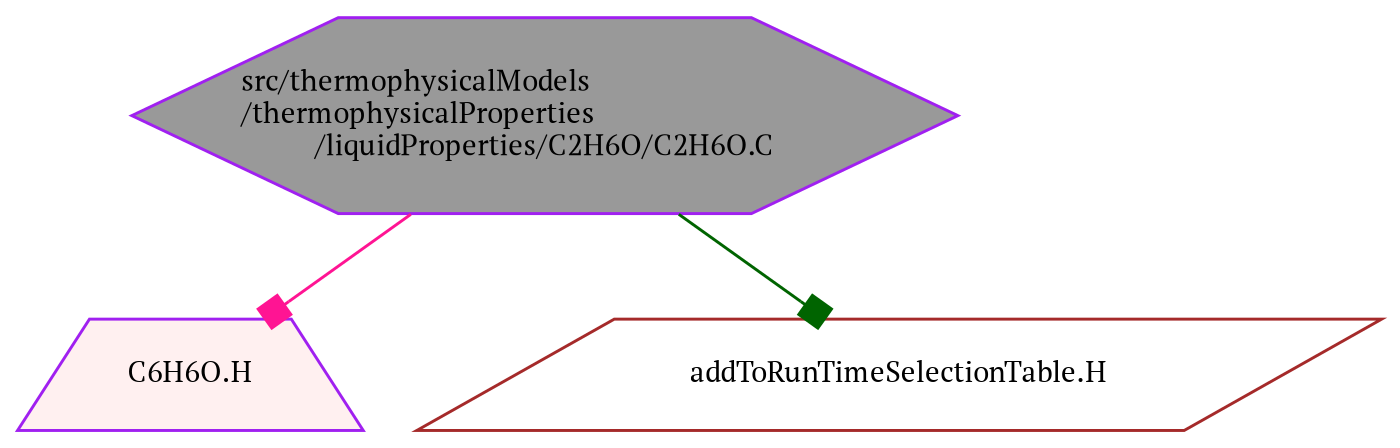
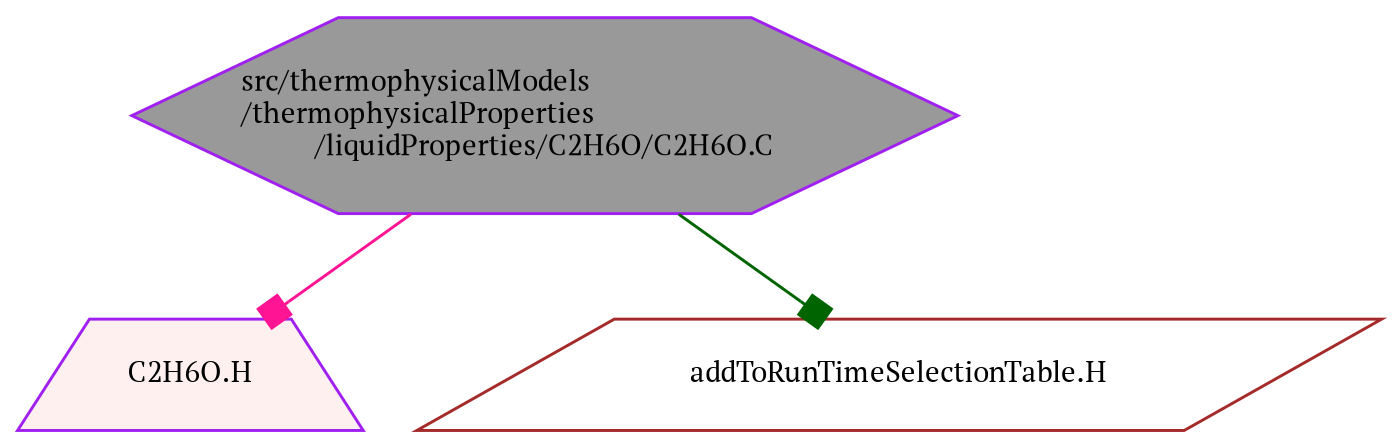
(190, 375) -> (190, 375)
